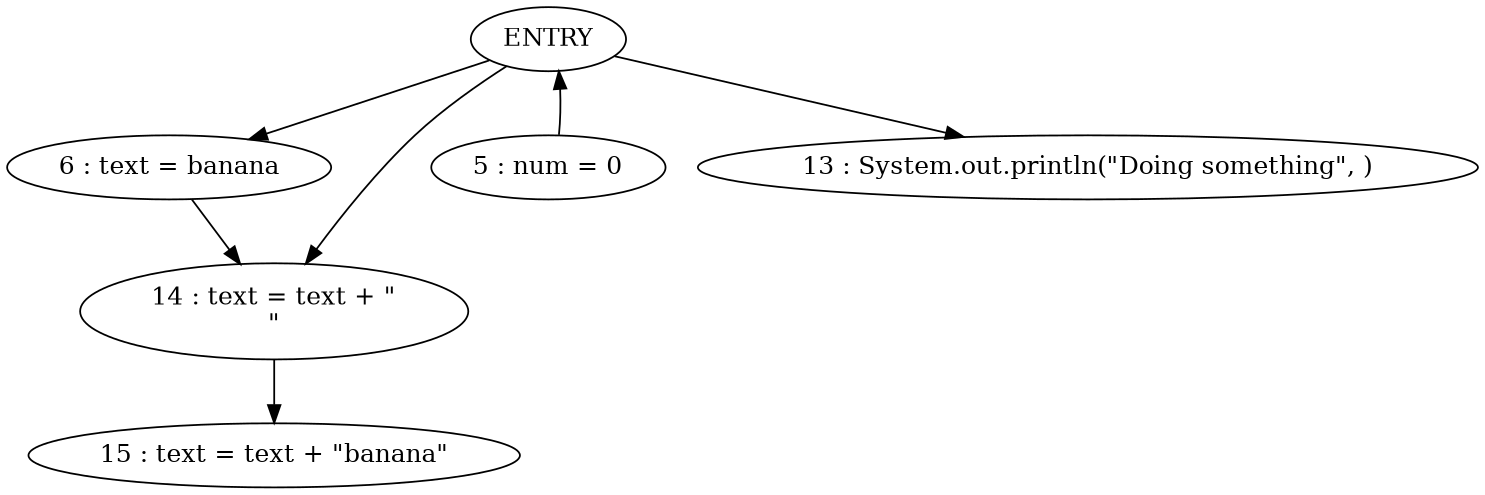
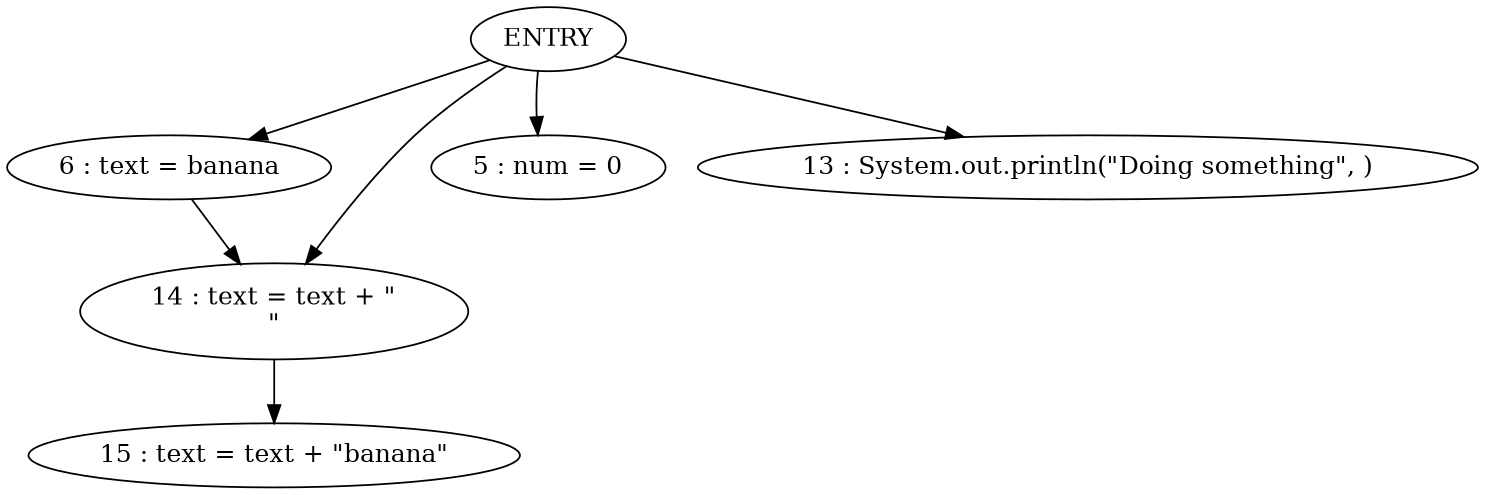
(560, 112) -> (537, 94)
